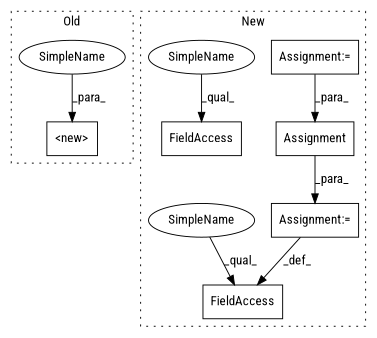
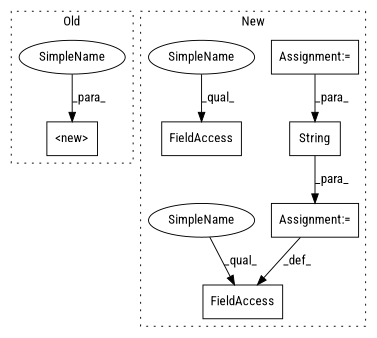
(315, 139) -> (315, 139)
